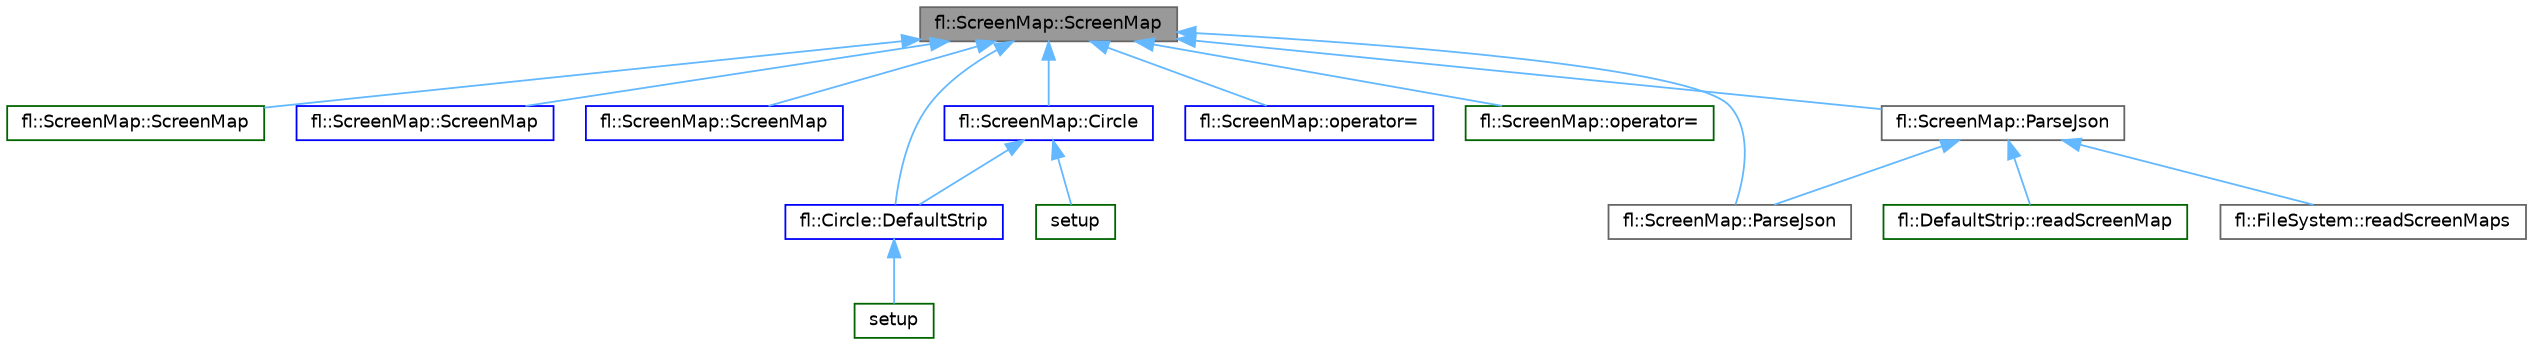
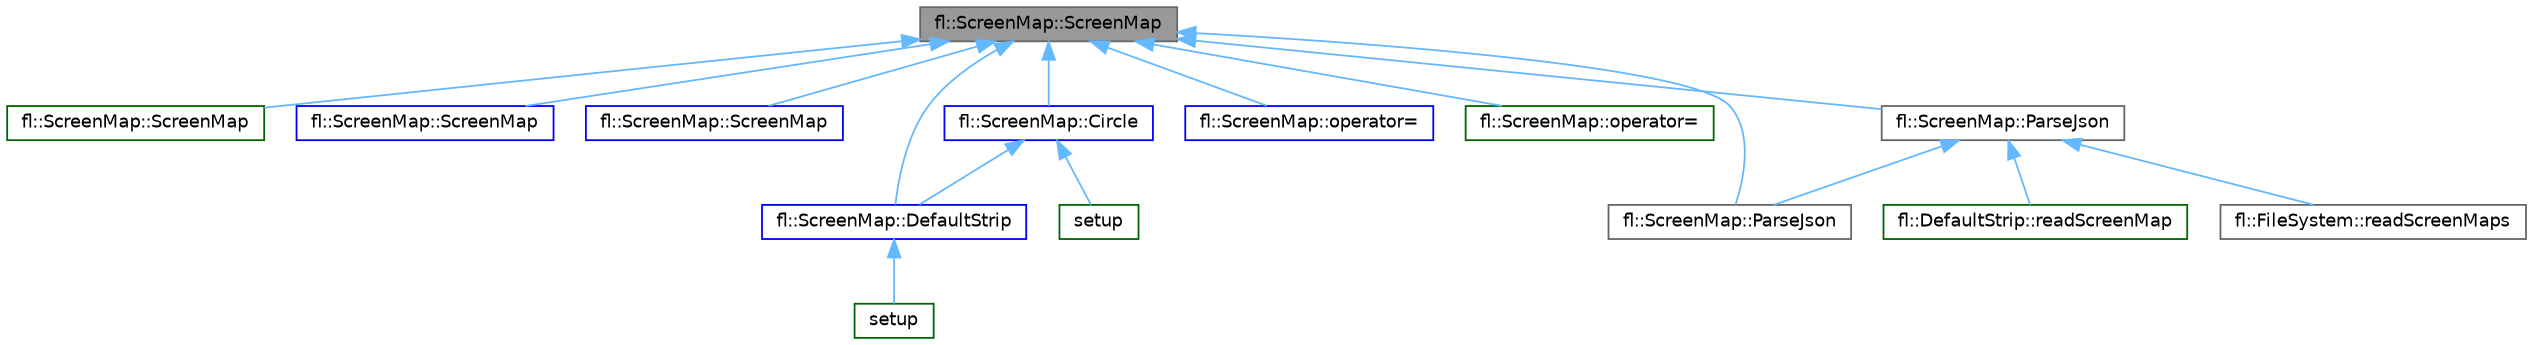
(894, 222) -> (894, 222)
